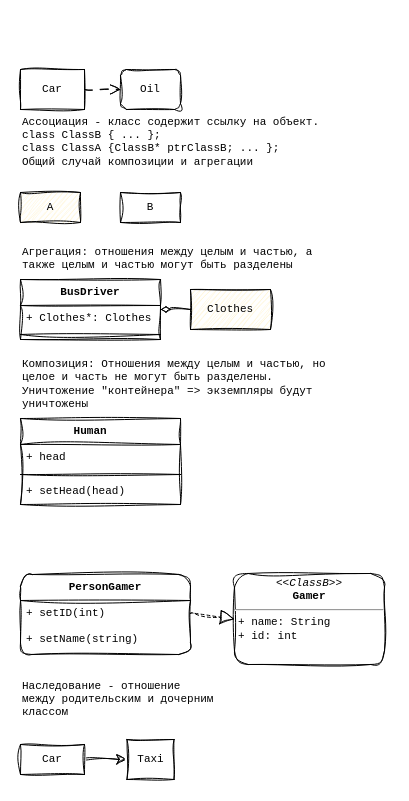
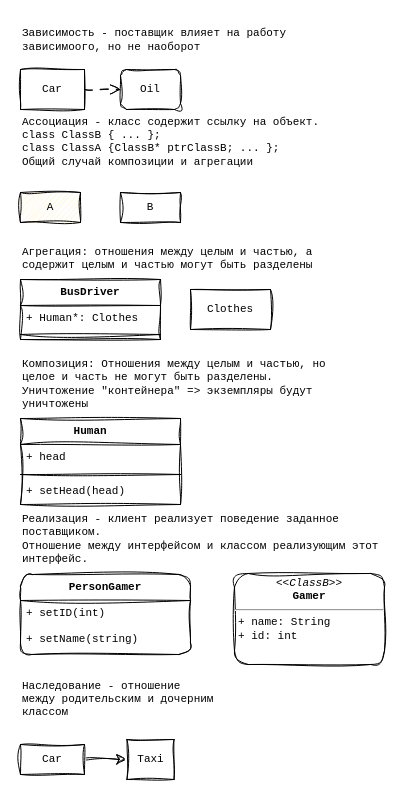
none -> (174, 41)
(185, 260) -> (185, 260)
(179, 310) -> none
(231, 310) -> (231, 310)
(78, 319) -> (73, 319)
none -> (204, 539)
(205, 615) -> none
